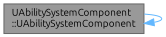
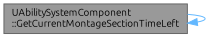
(74, 19) -> (96, 19)
